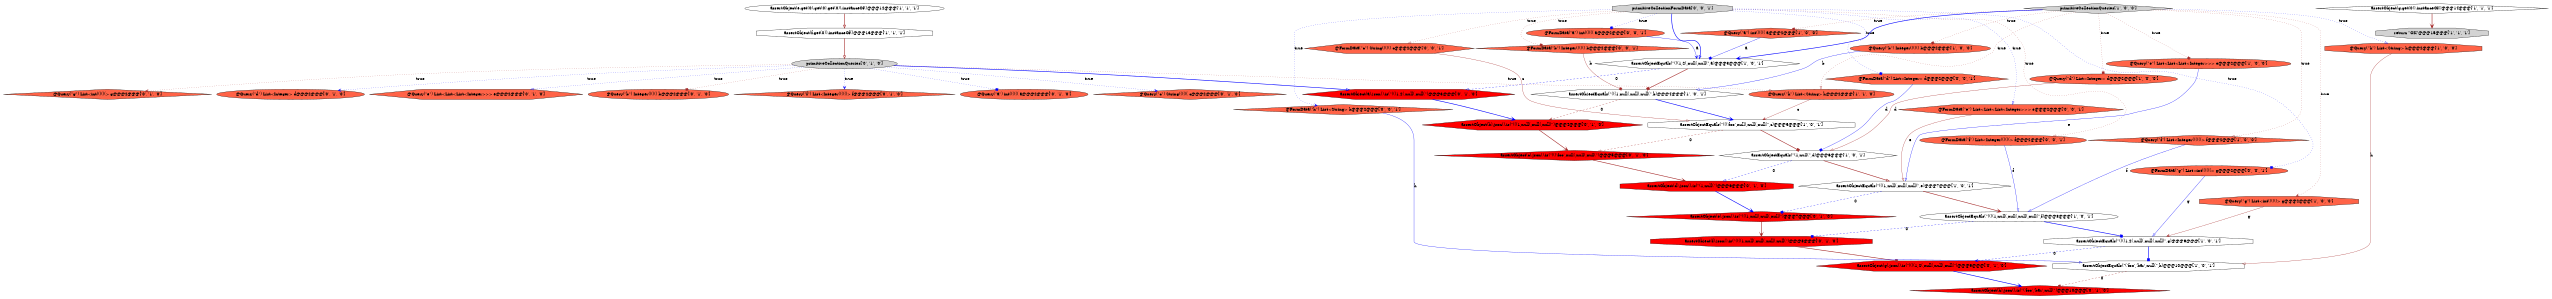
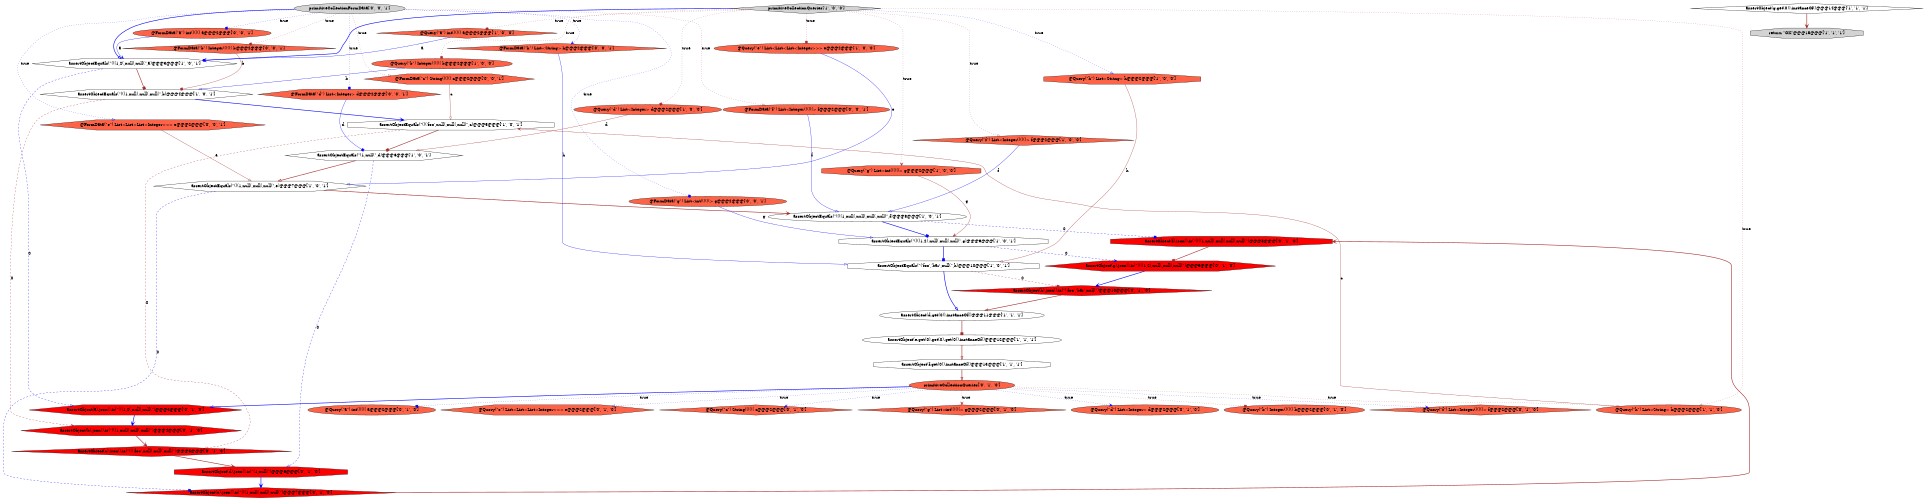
(1672, 8) -> (350, 8)
(845, 64) -> (962, 385)
none -> (962, 315)
